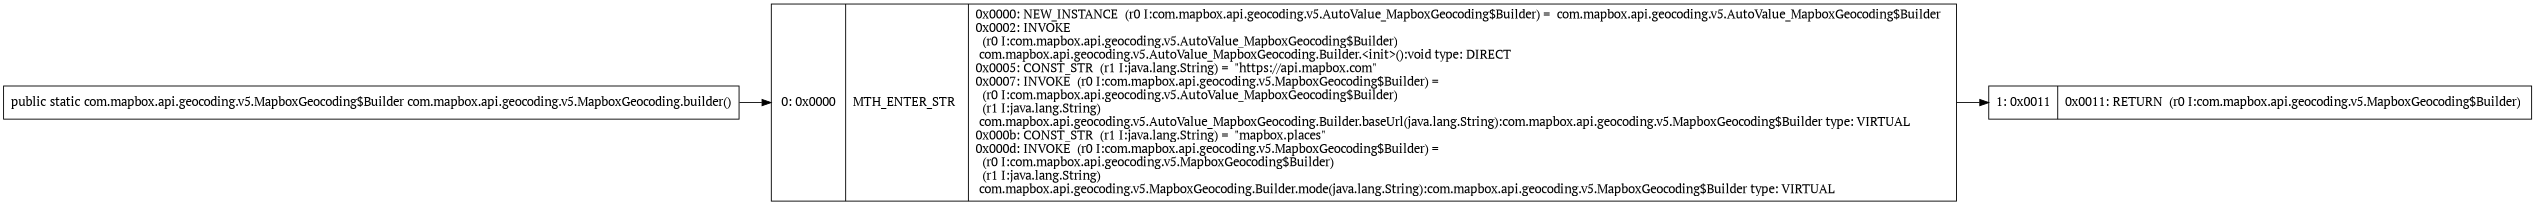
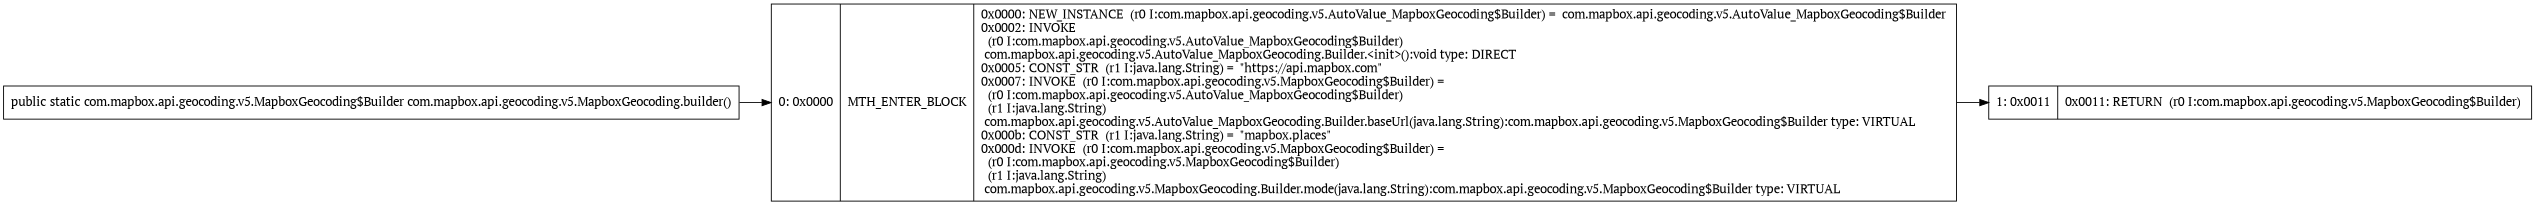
(904, 102) -> (907, 102)
